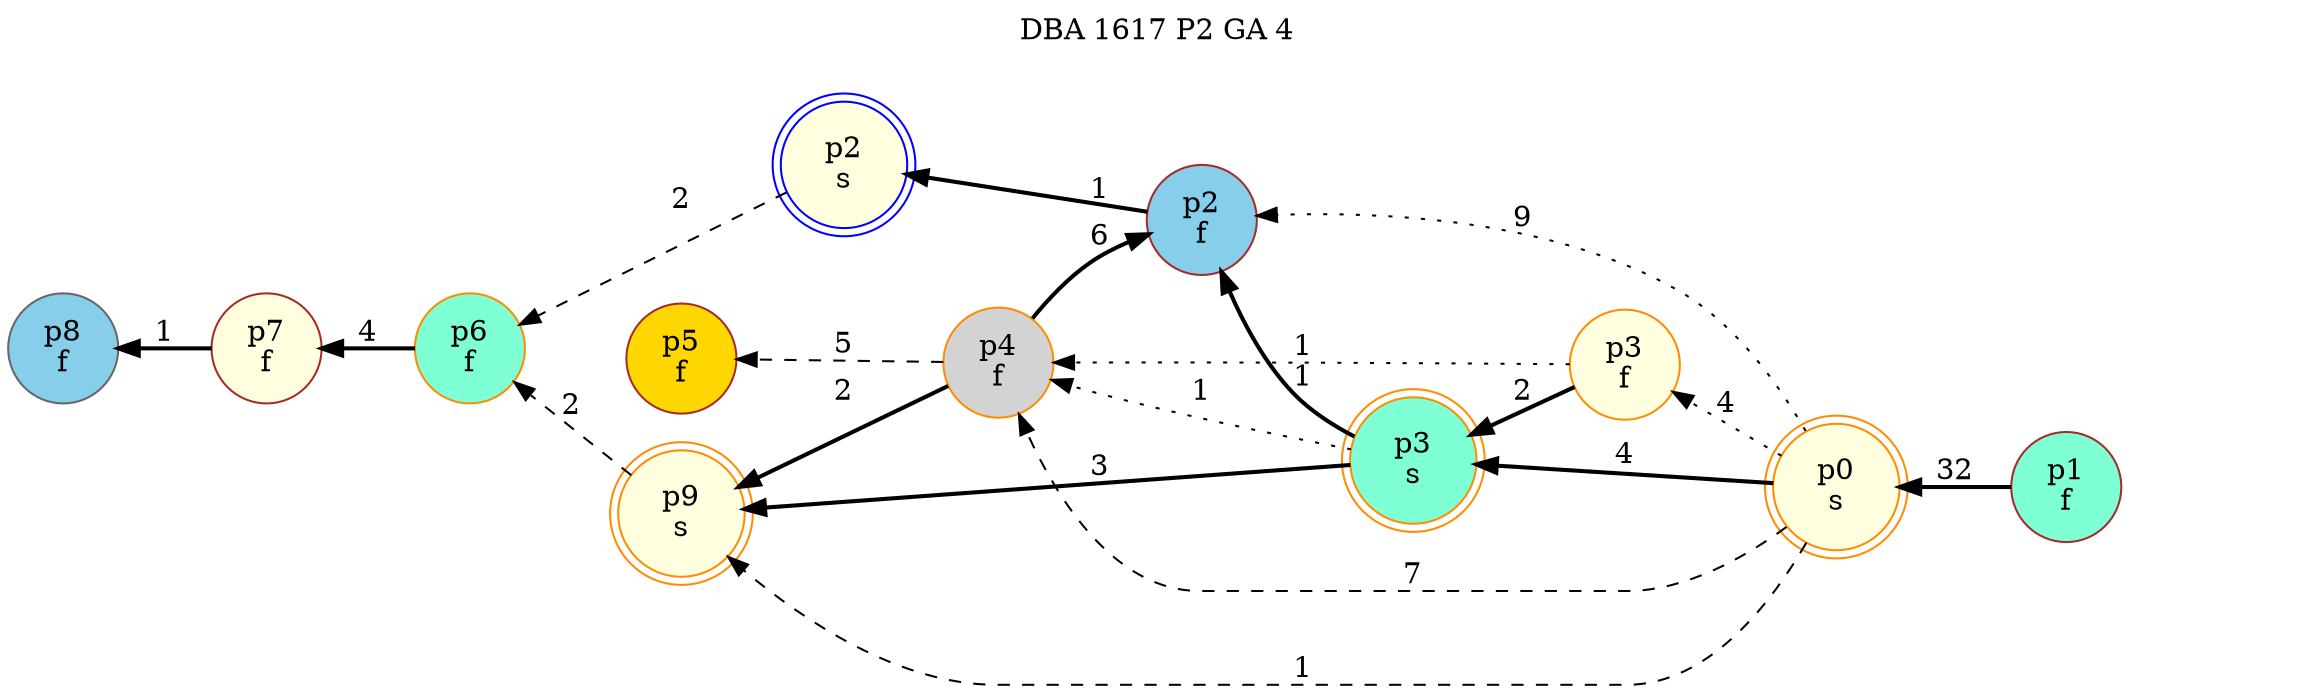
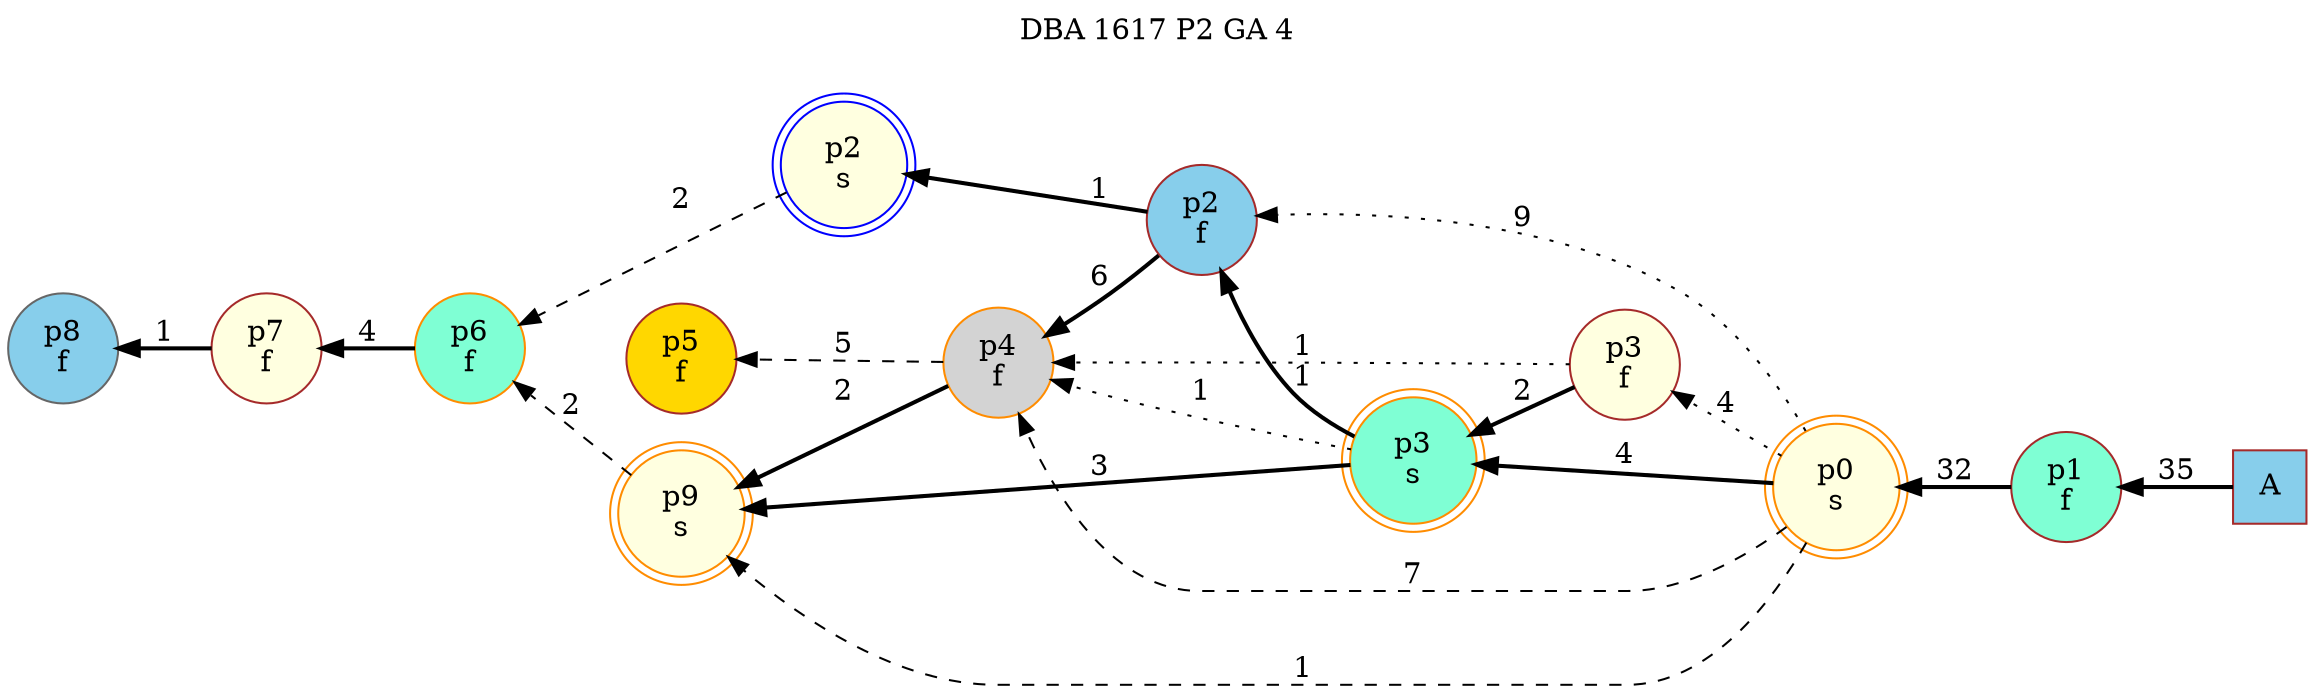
(1076, 274) -> (1113, 292)
(1625, 365) -> (1625, 365)
none -> (2270, 487)
